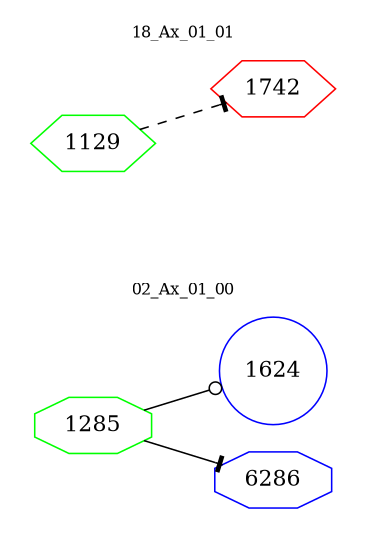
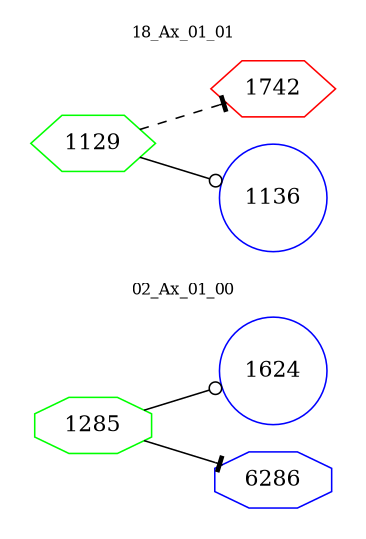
none -> (273, 198)
